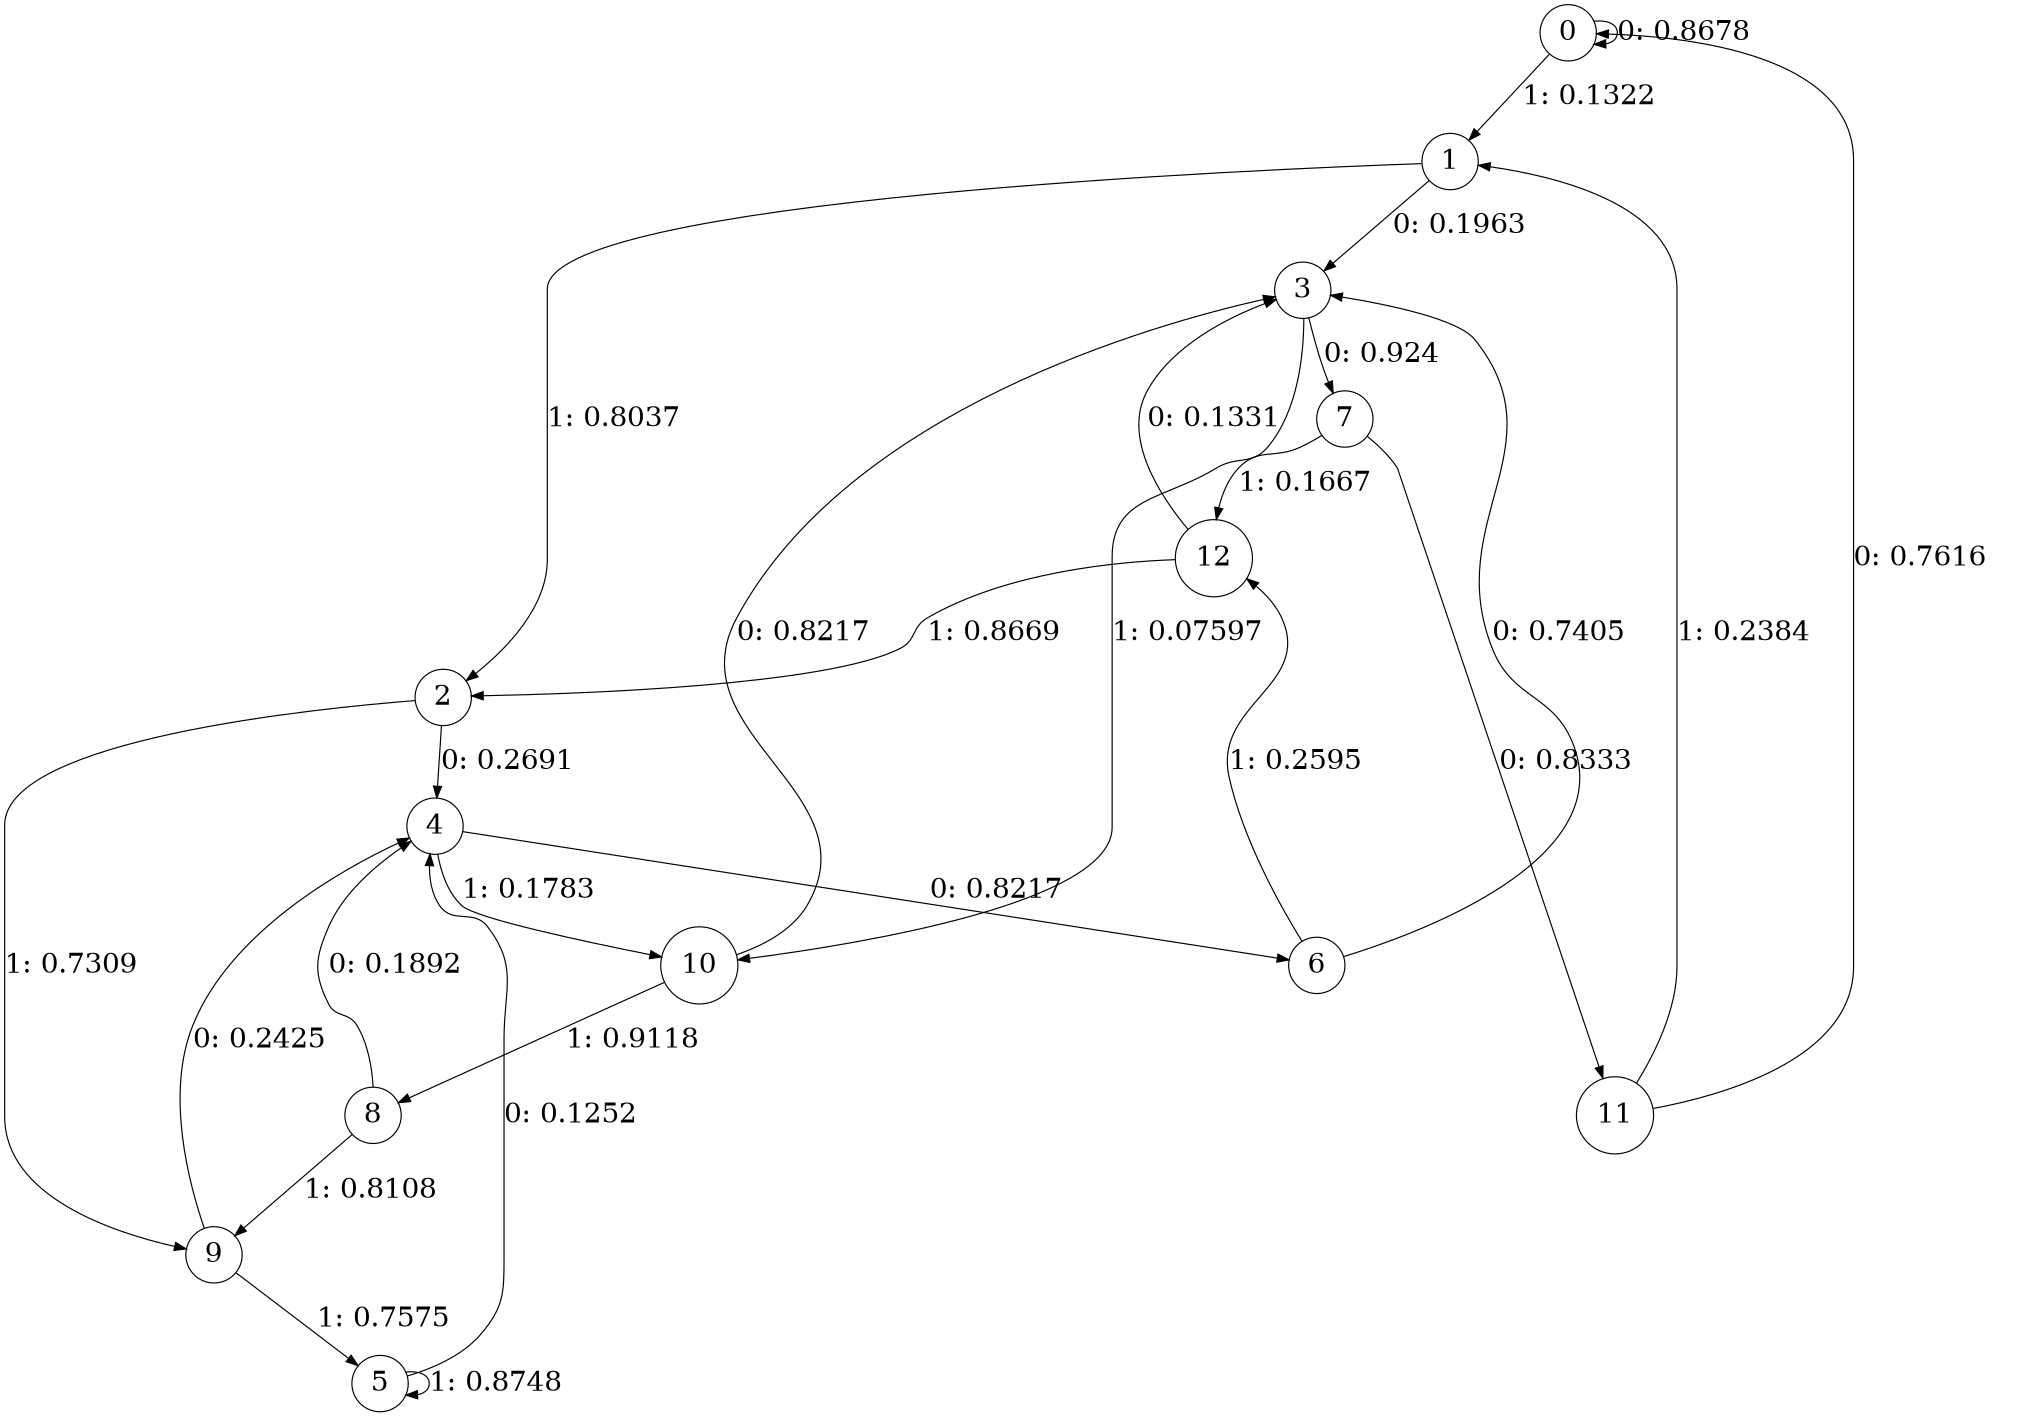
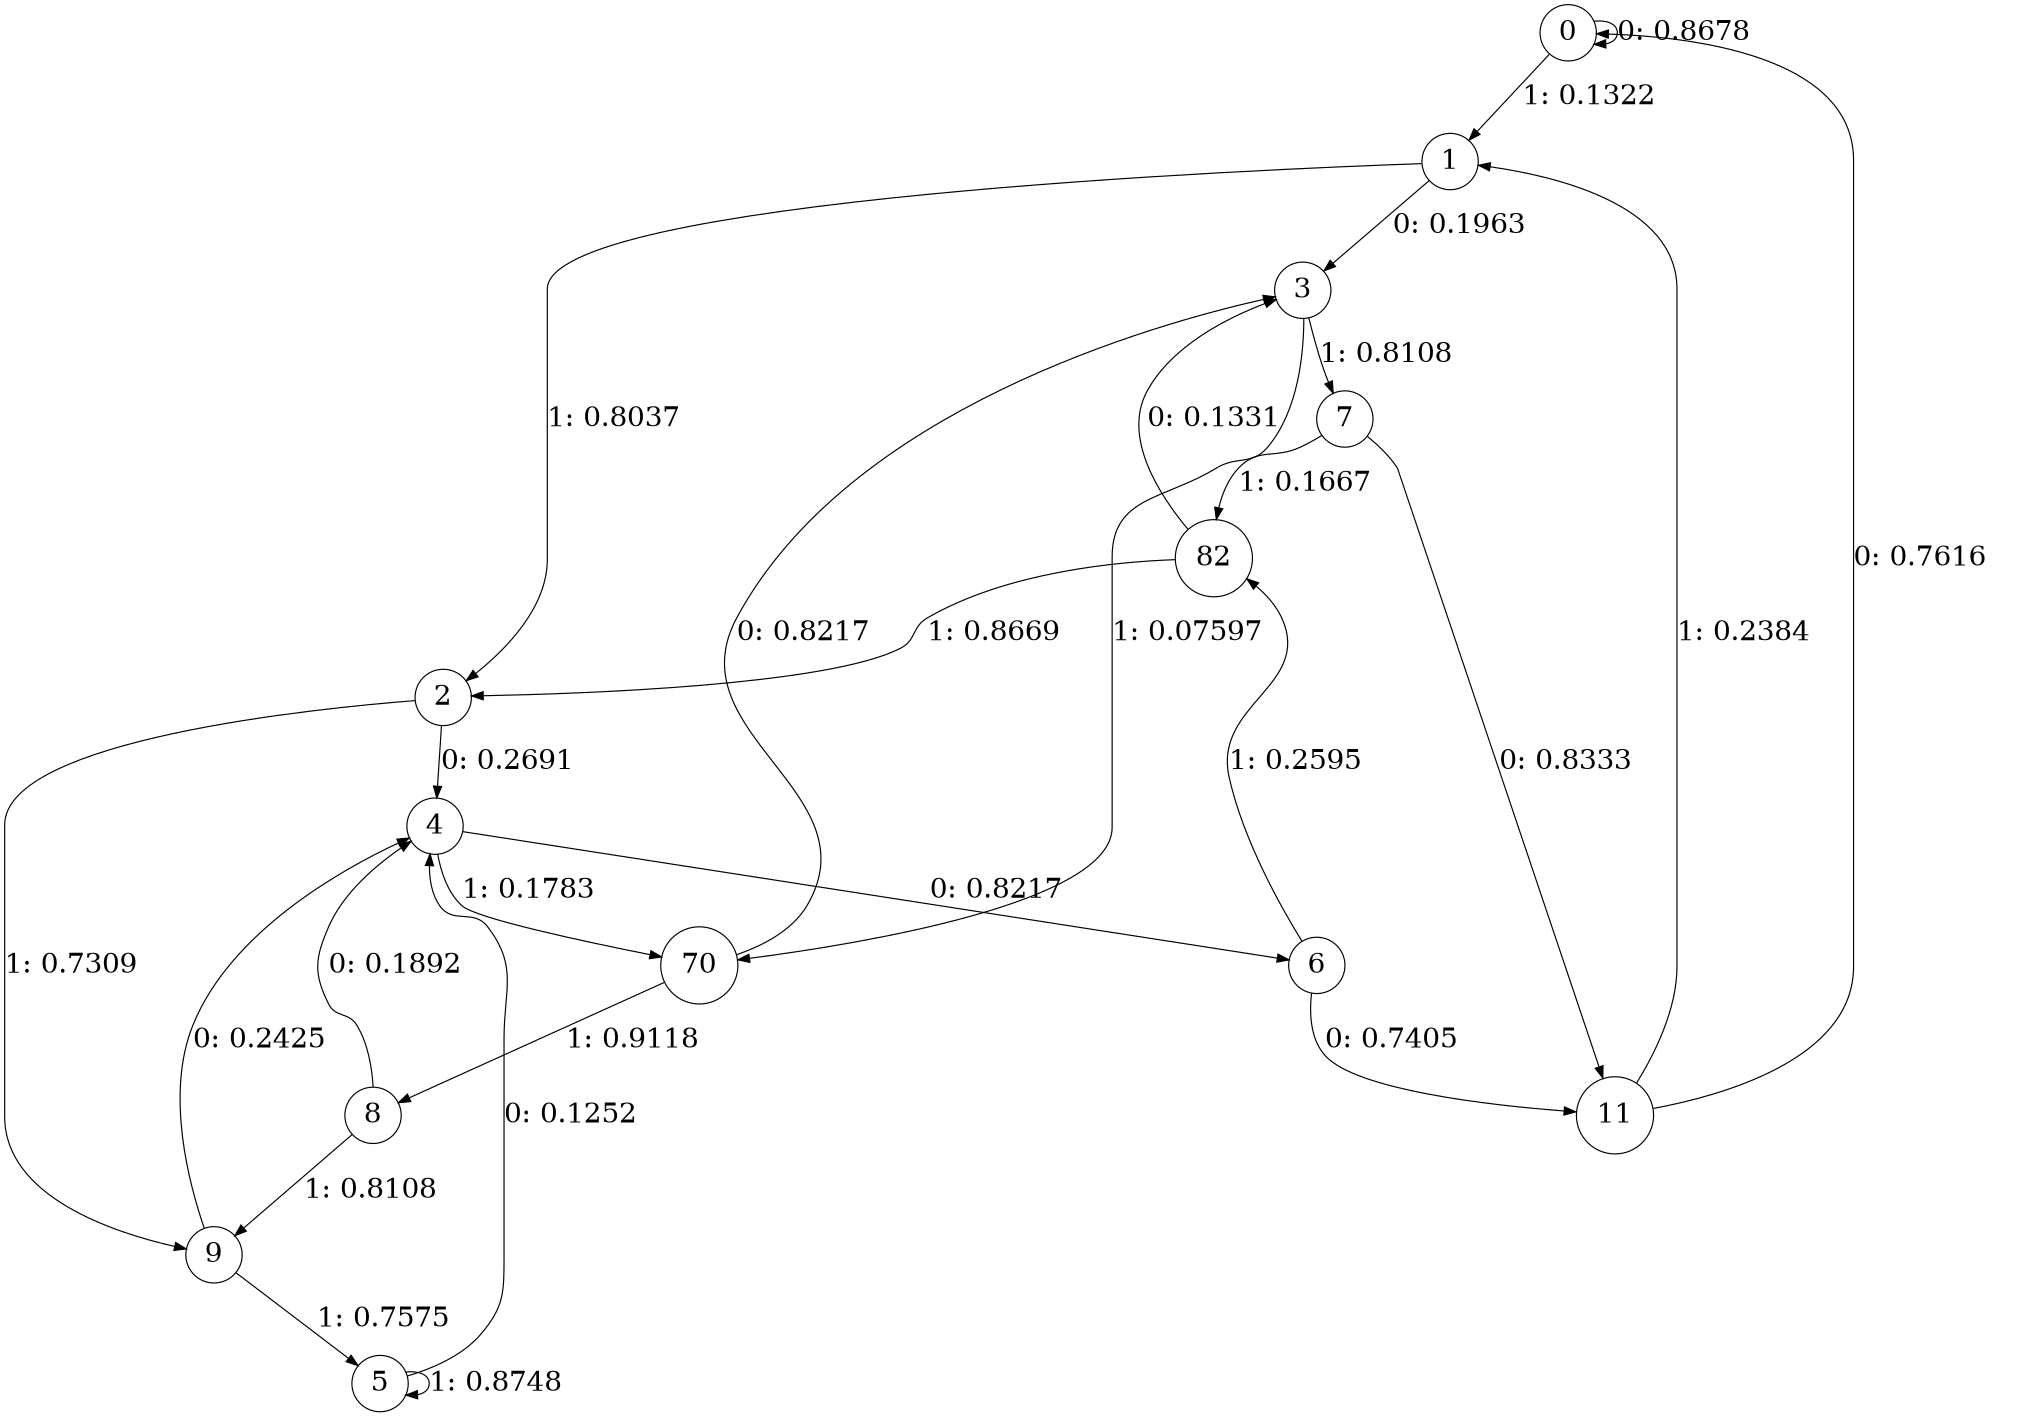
(1399, 355) -> (1399, 355)
(1214, 558) -> (1214, 558)
(1495, 654) -> (1409, 1090)
(699, 965) -> (699, 965)
